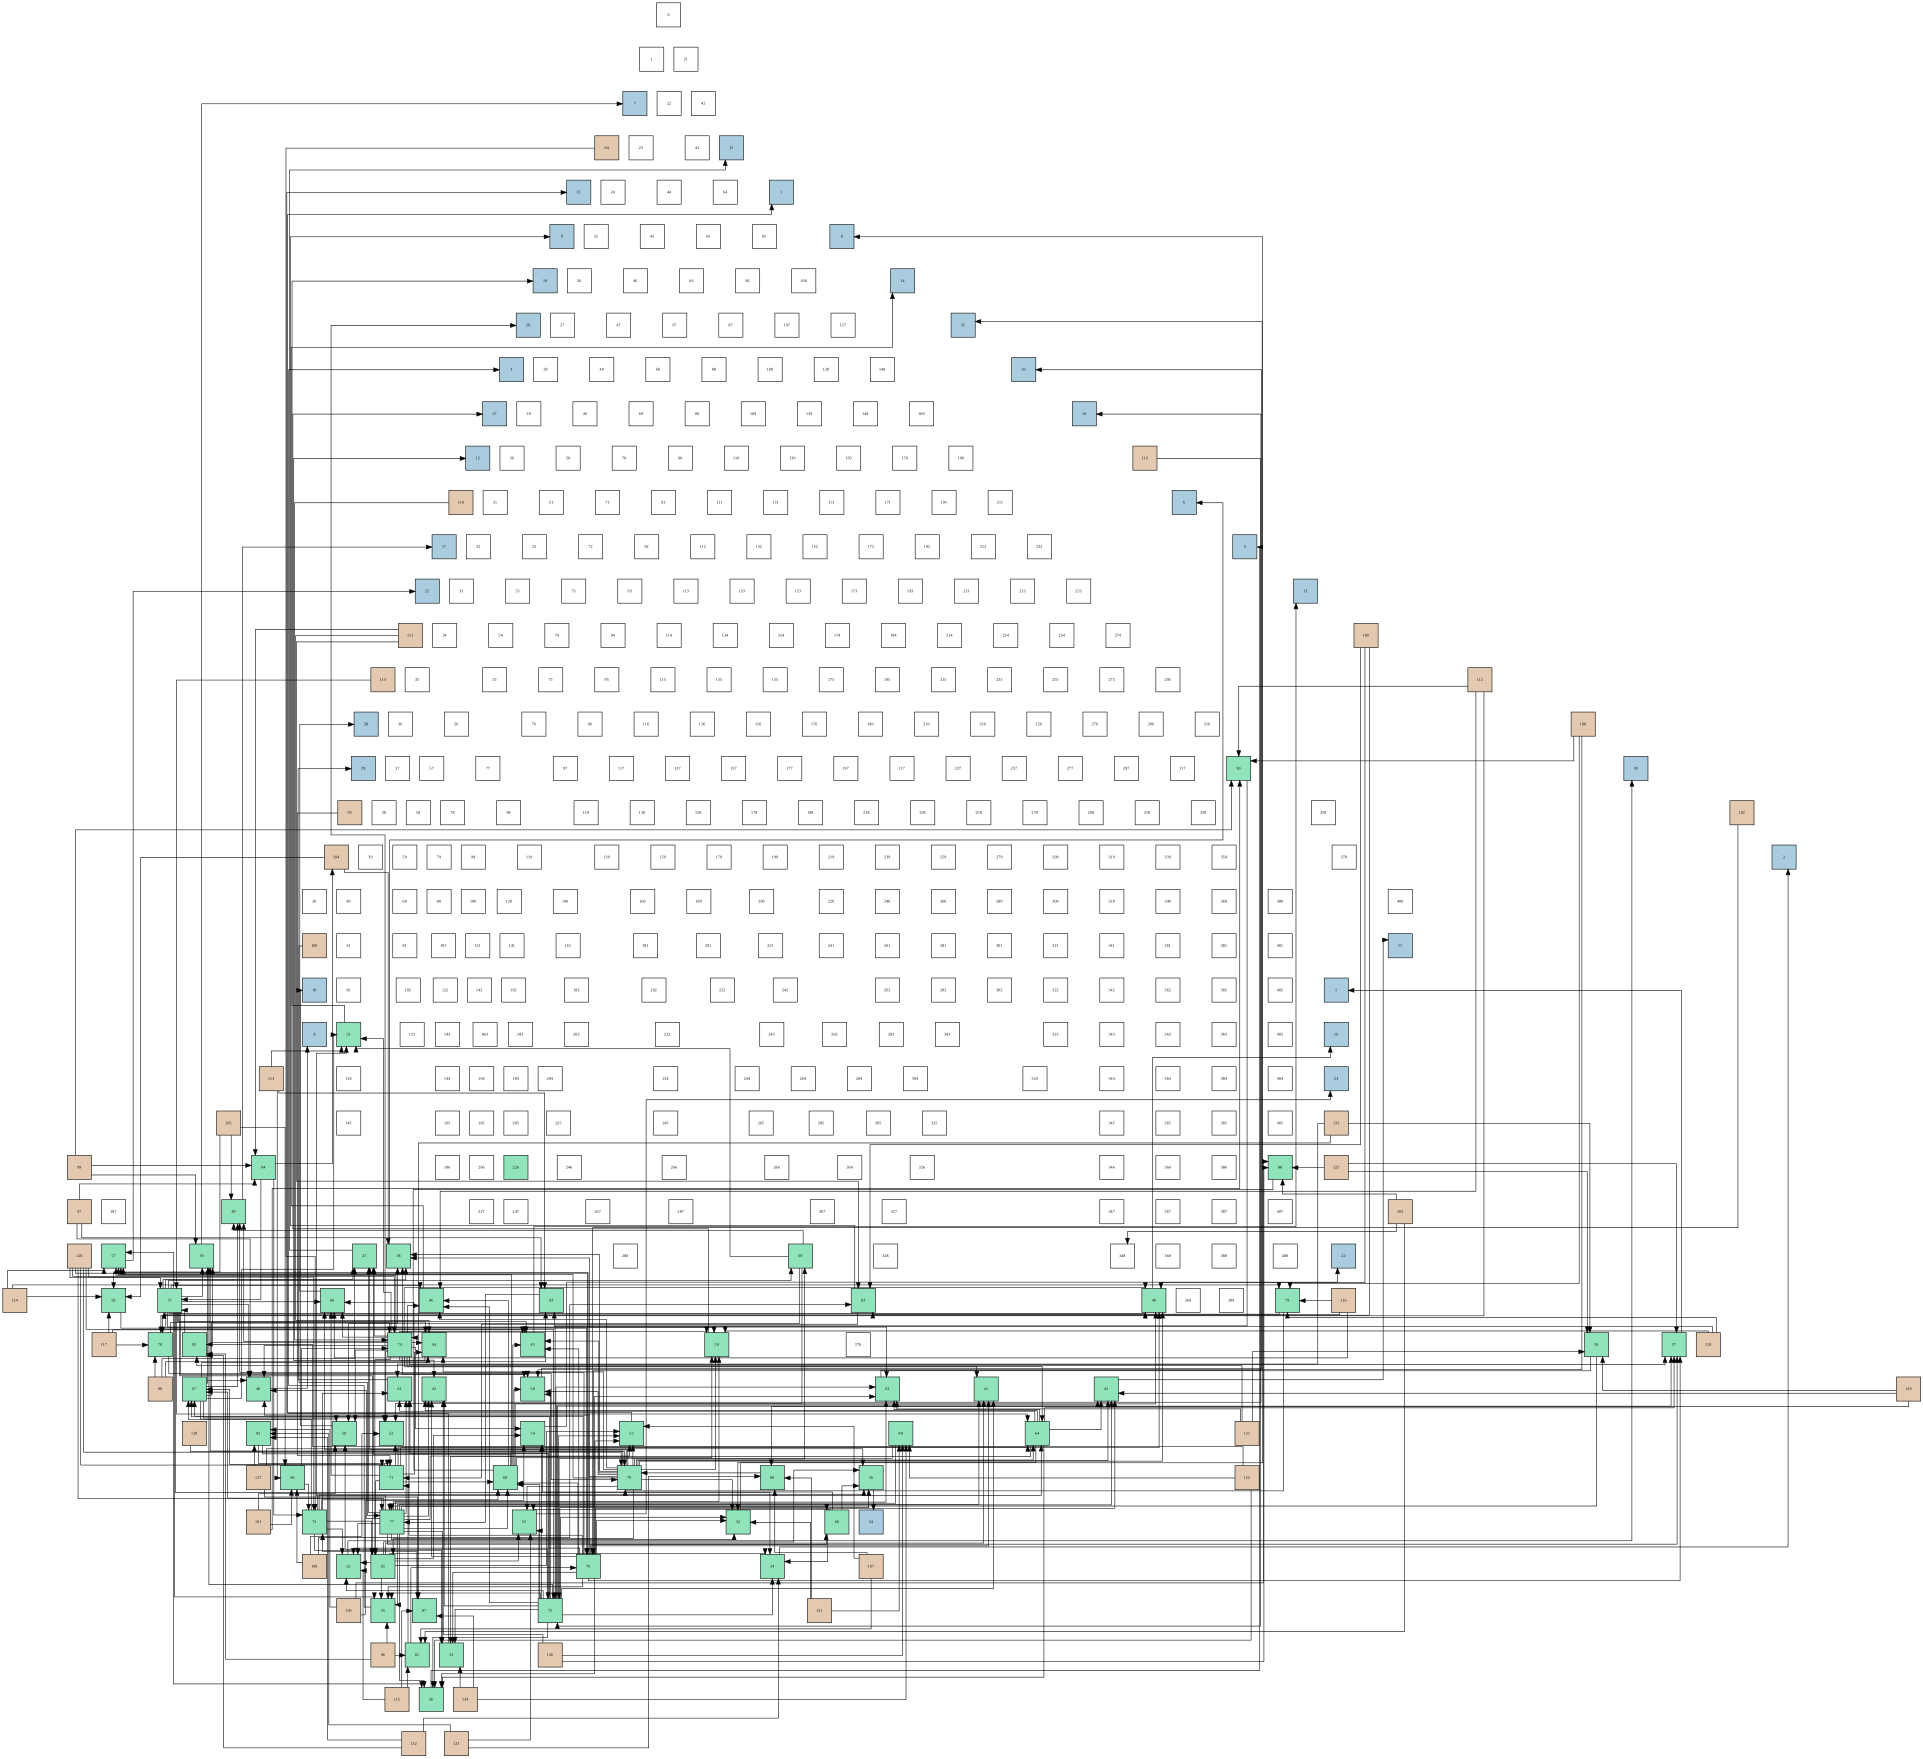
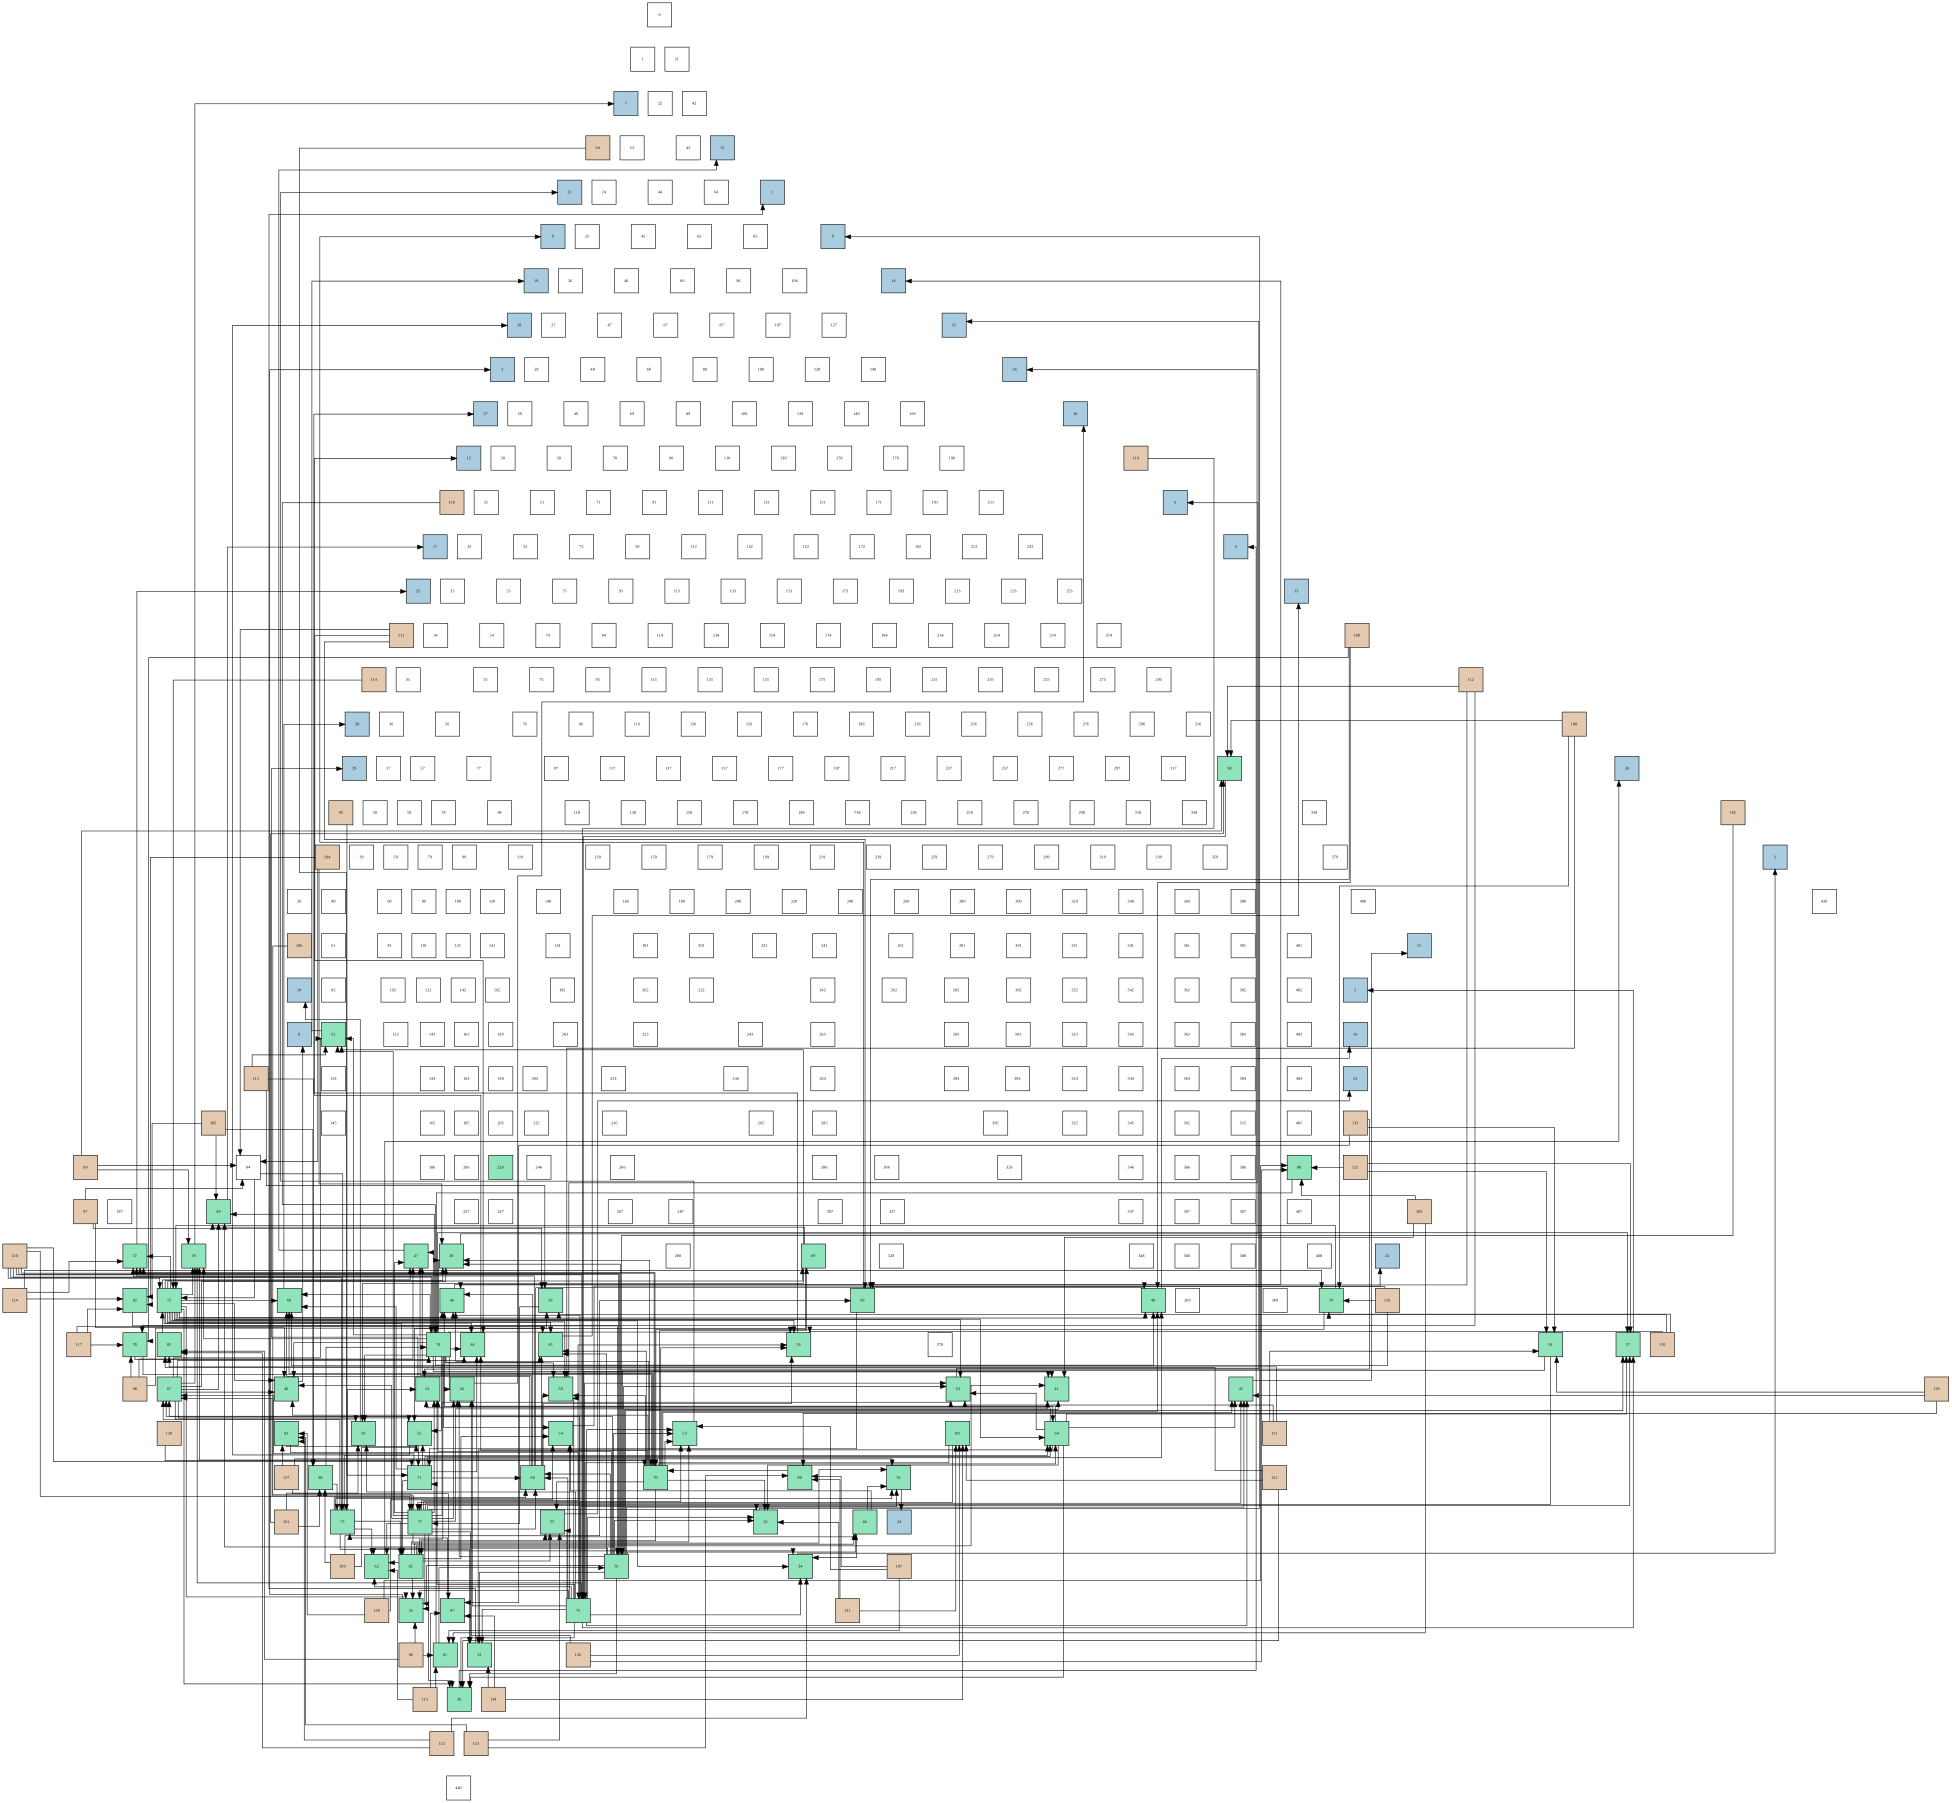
(867, 813) -> (858, 813)
none -> (1824, 901)
(332, 1030) -> (318, 1041)
(485, 1034) -> (467, 1034)
(1224, 1123) -> (1243, 1123)
(263, 1167) -> (248, 1167)
(1291, 1232) -> (1064, 1247)
none -> (459, 1788)
